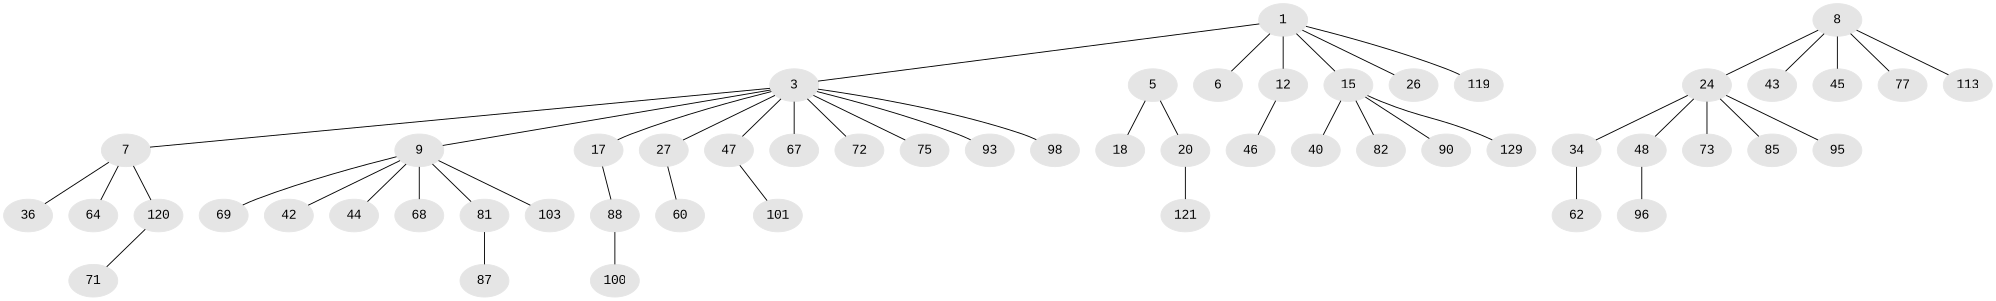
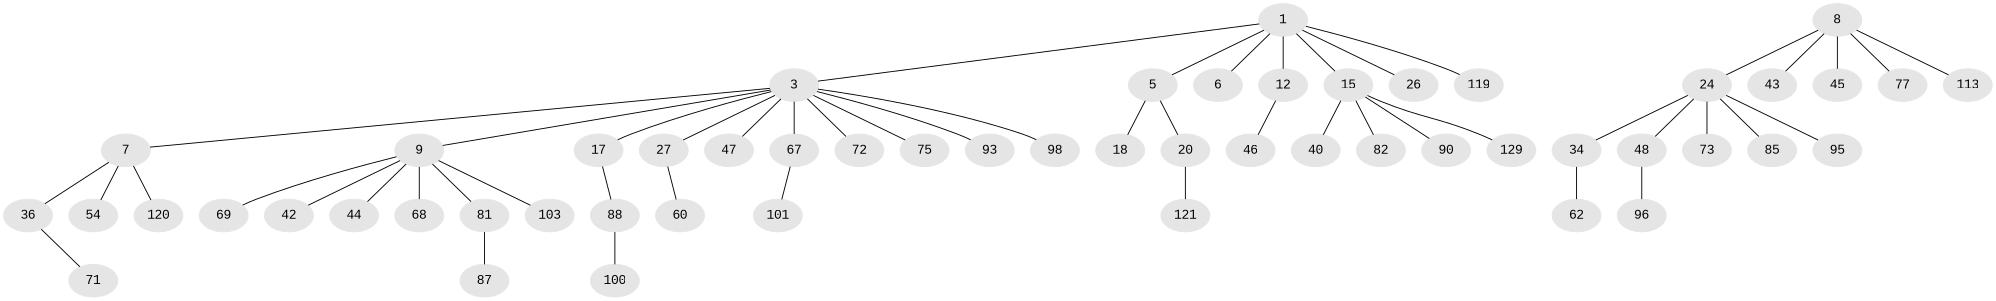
none -> (1218, 52)
(753, 183) -> (786, 183)
(93, 216) -> (93, 216)
(126, 248) -> (61, 248)
